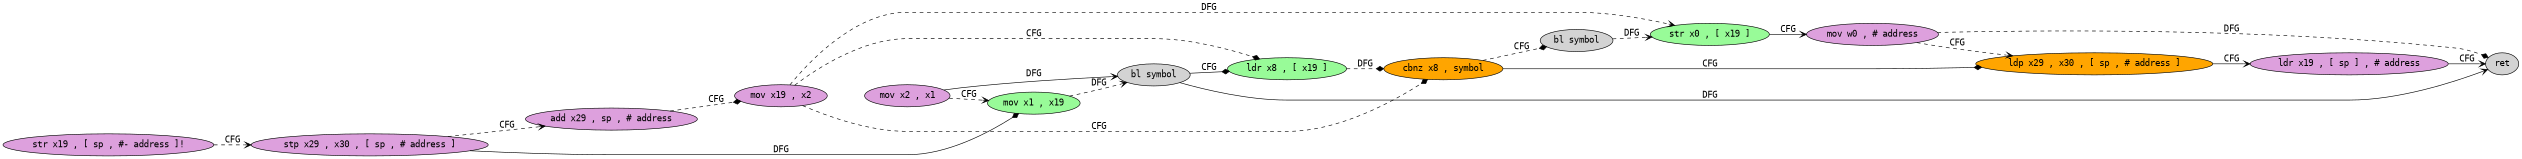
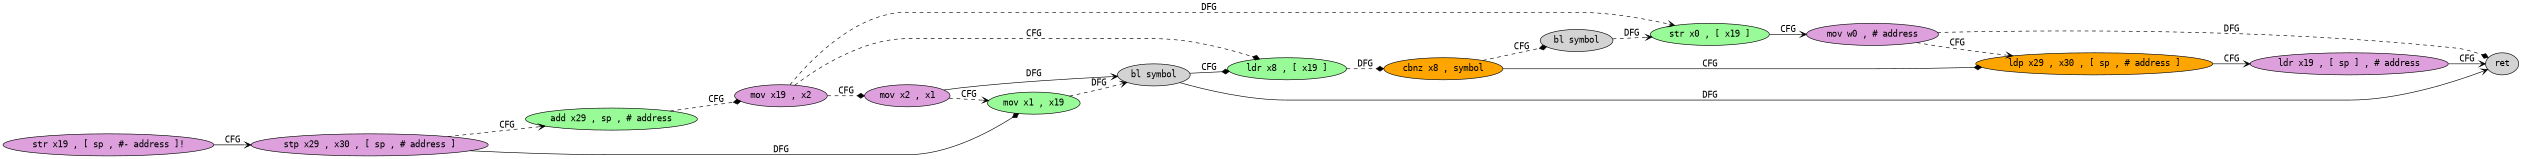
(611, 119) -> (611, 119)
(1115, 131) -> (842, 96)
(229, 145) -> (229, 145)
